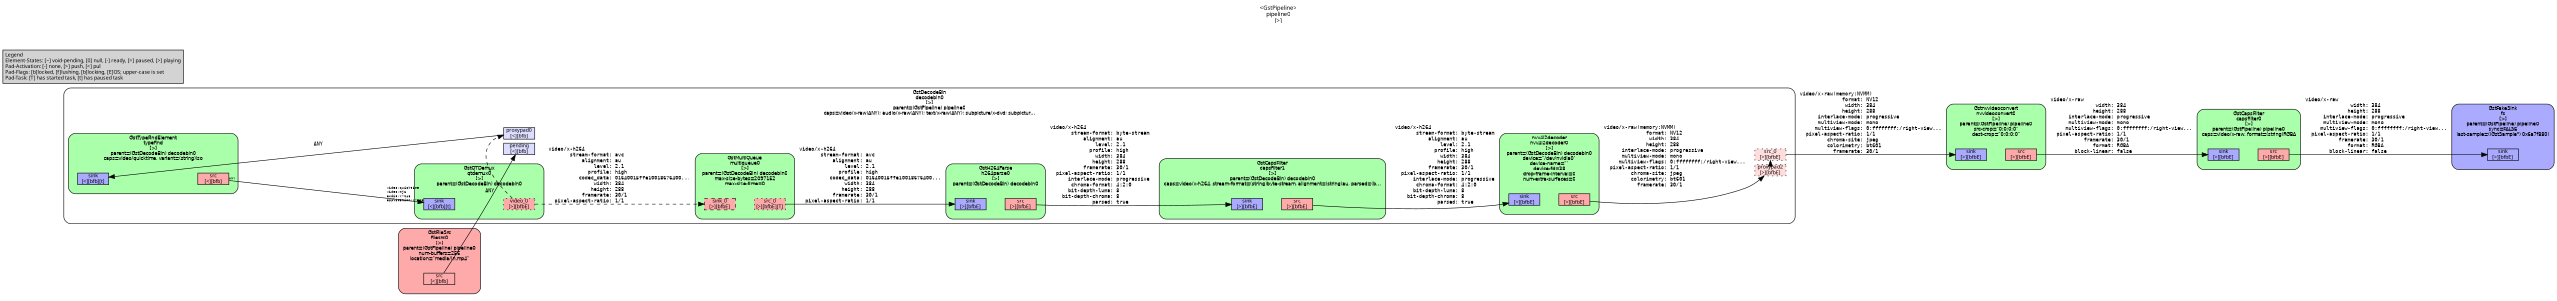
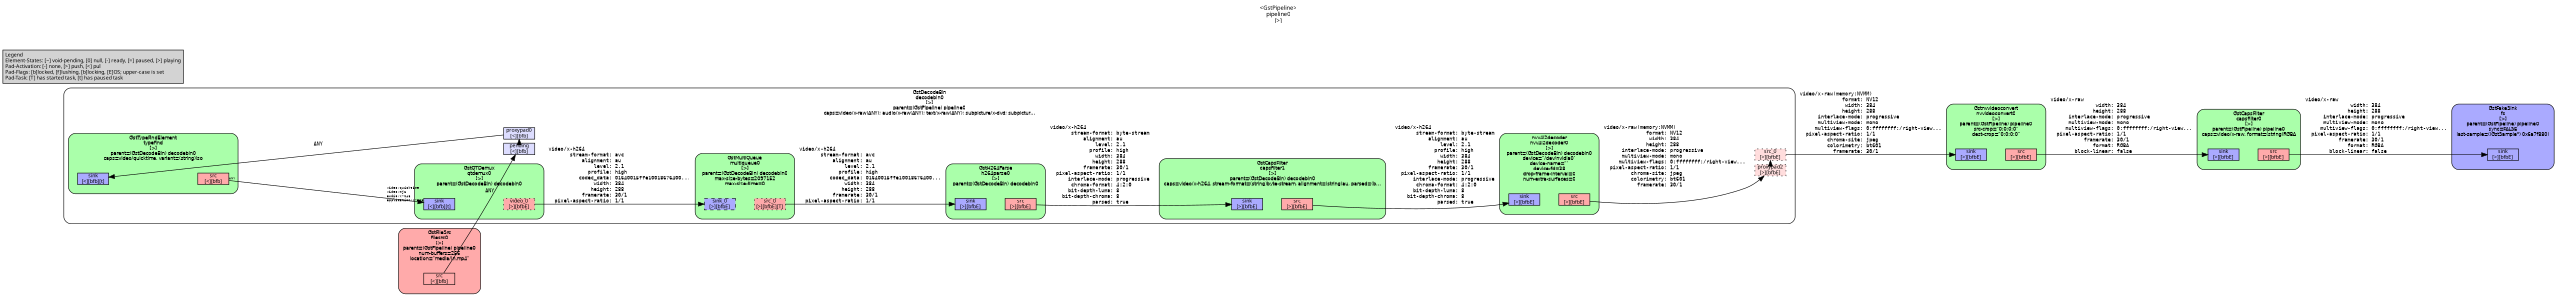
(490, 169) -> (519, 143)
(617, 204) -> (617, 204)
(720, 204) -> (720, 204)
